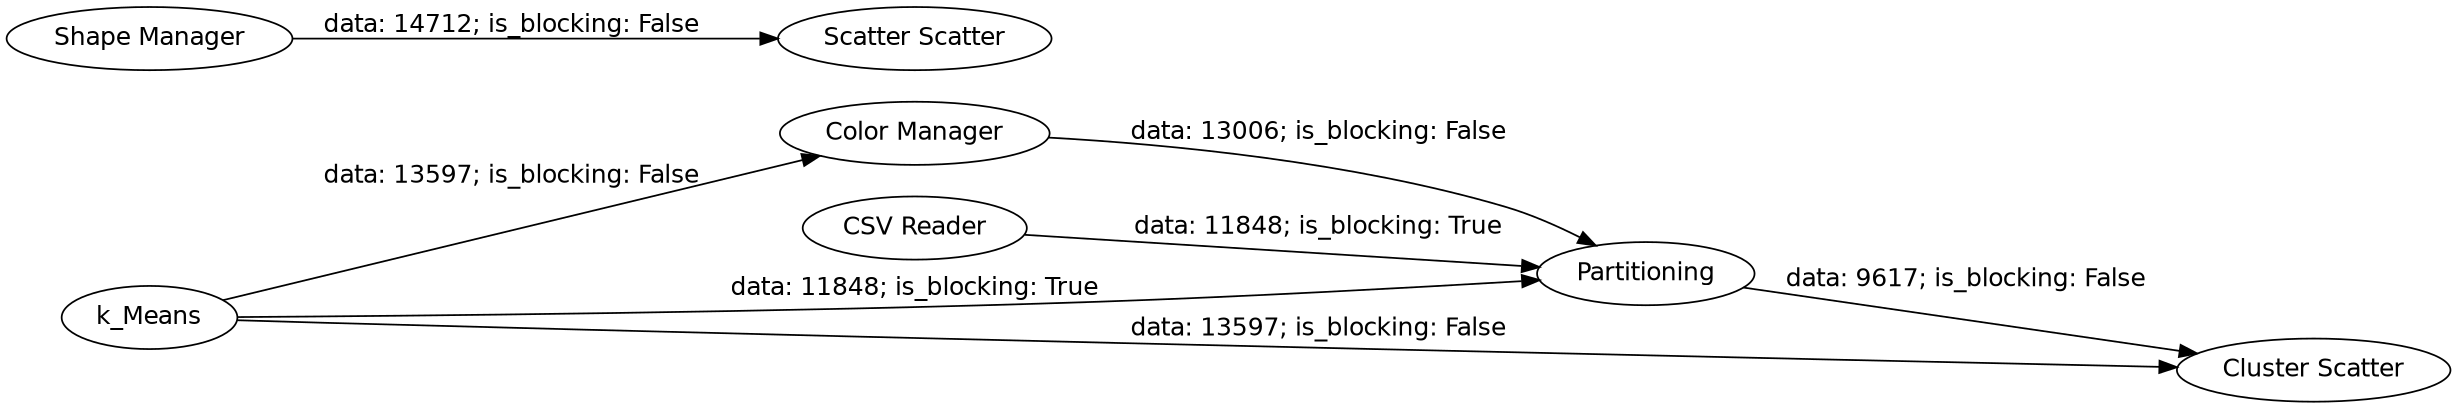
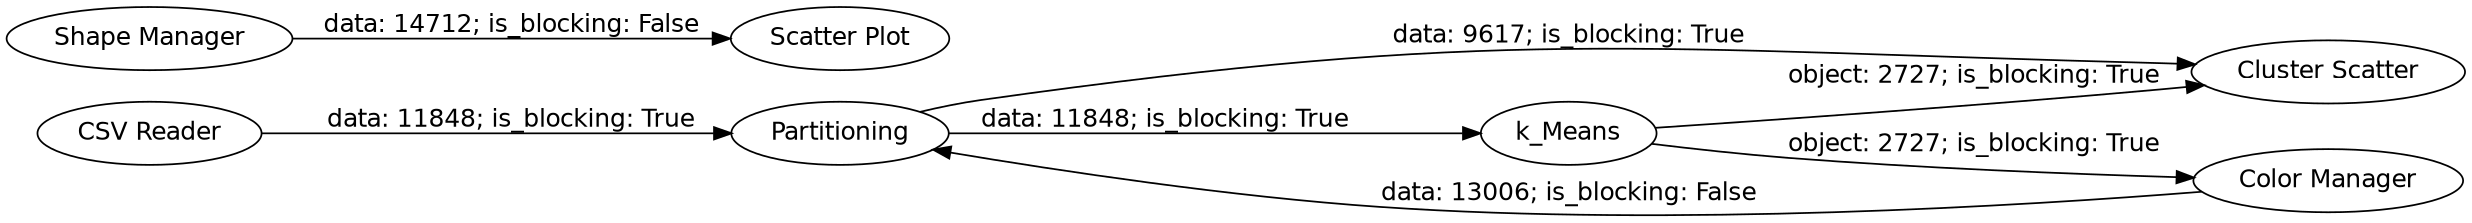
(915, 39) -> (840, 39)
(511, 176) -> (1974, 145)
(1966, 280) -> (1569, 36)
(880, 308) -> (1206, 133)
(1318, 329) -> (1974, 76)
